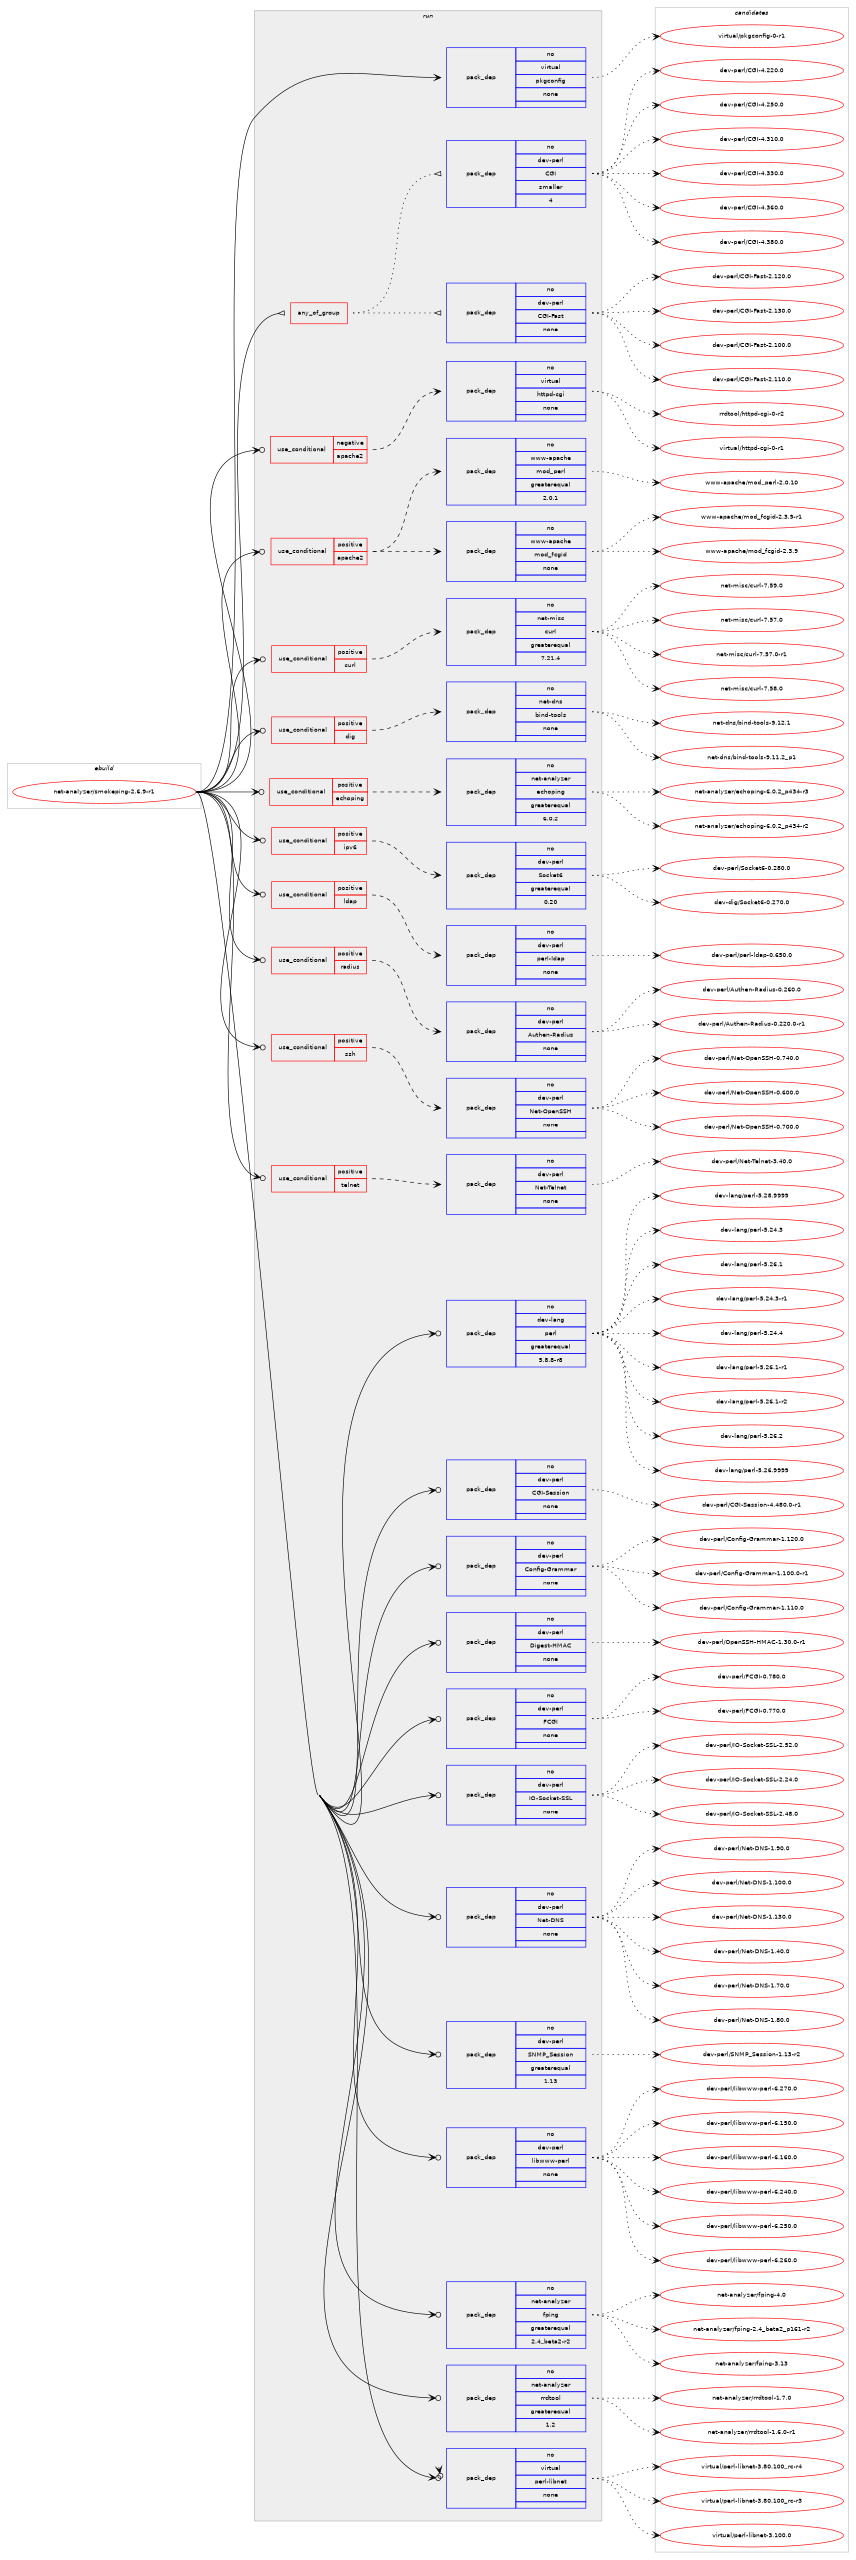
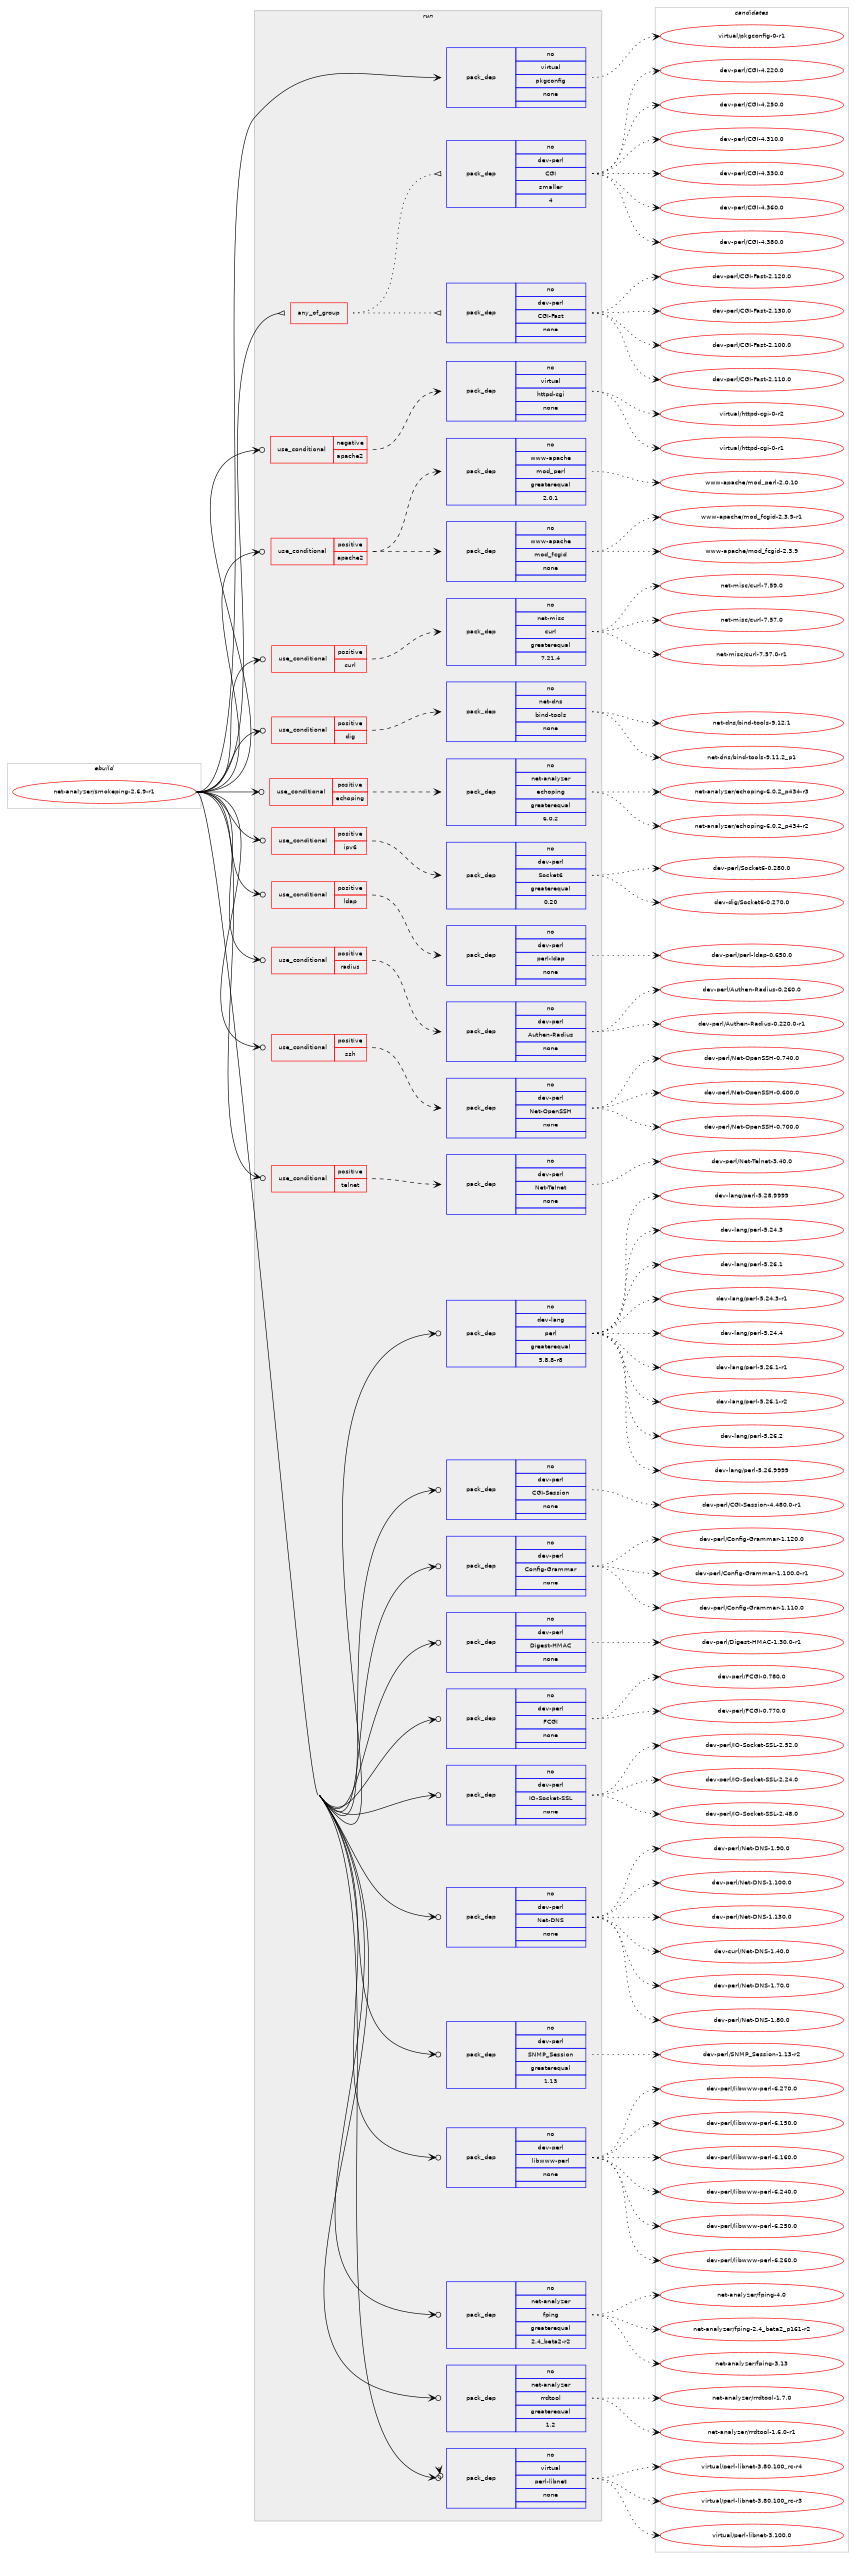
(752, 414) -> (752, 414)
(752, 689) -> none
(752, 1642) -> (752, 1642)
(752, 1952) -> (752, 1952)
